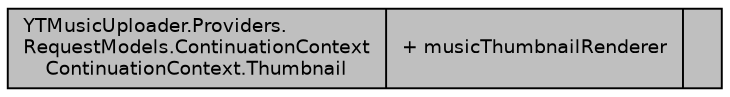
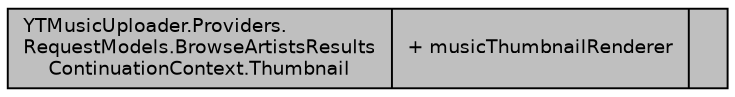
(197, 48) -> (200, 48)
